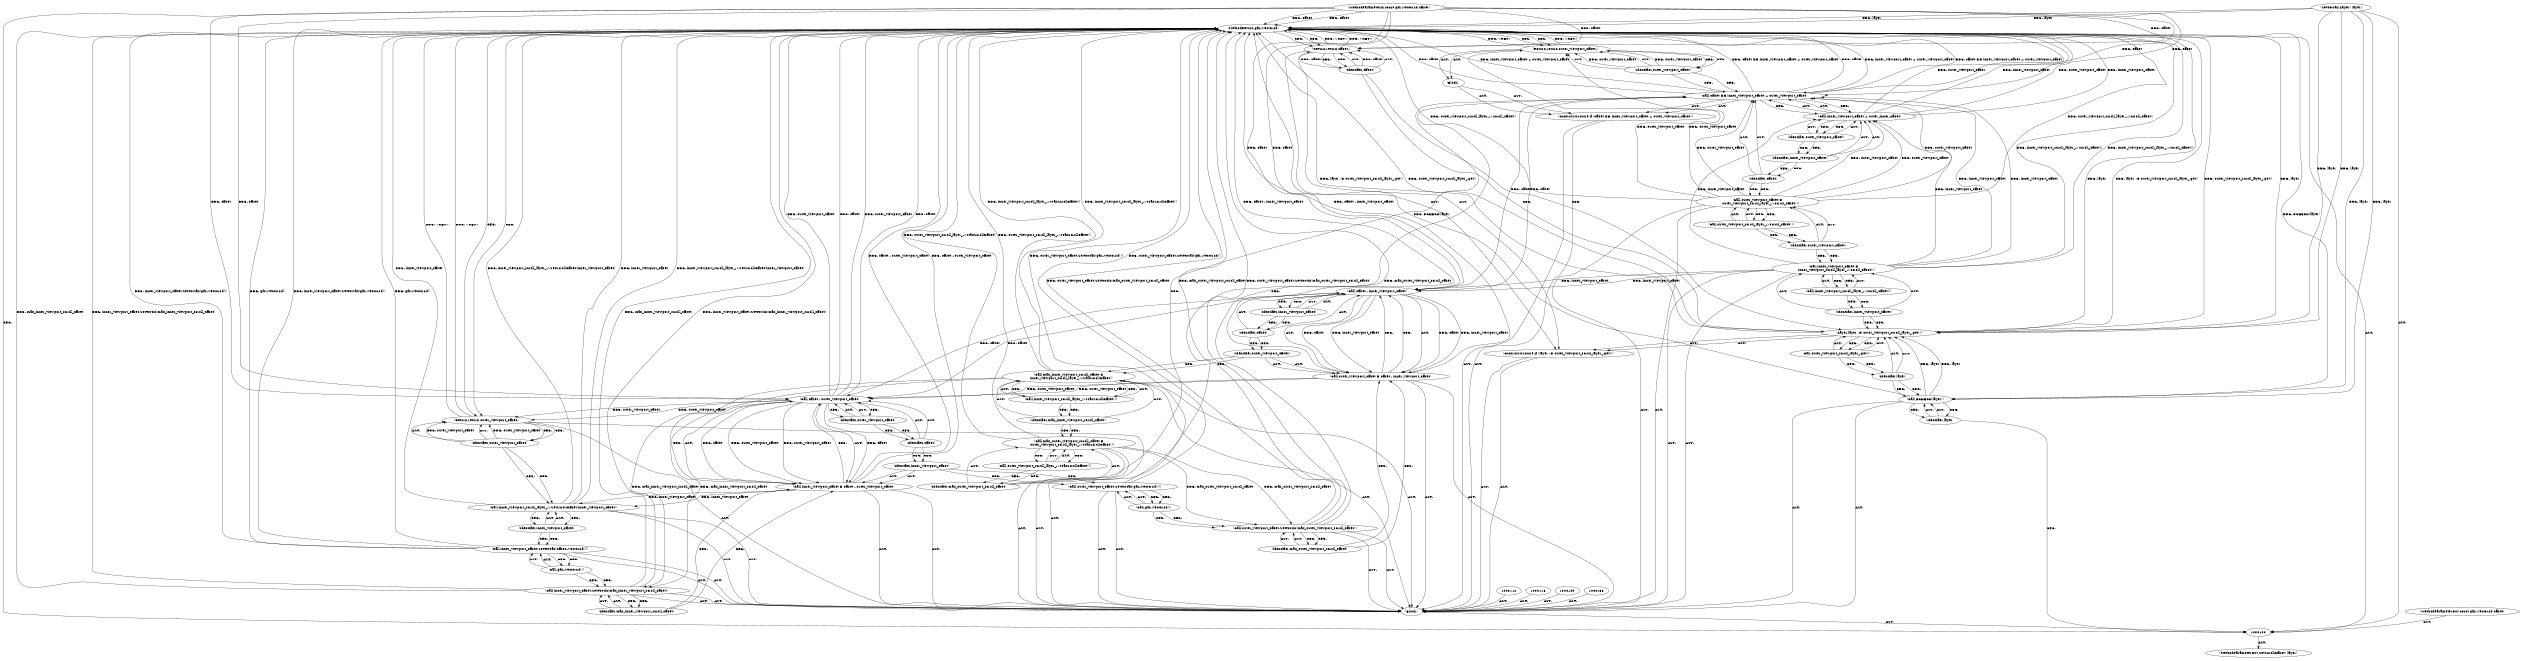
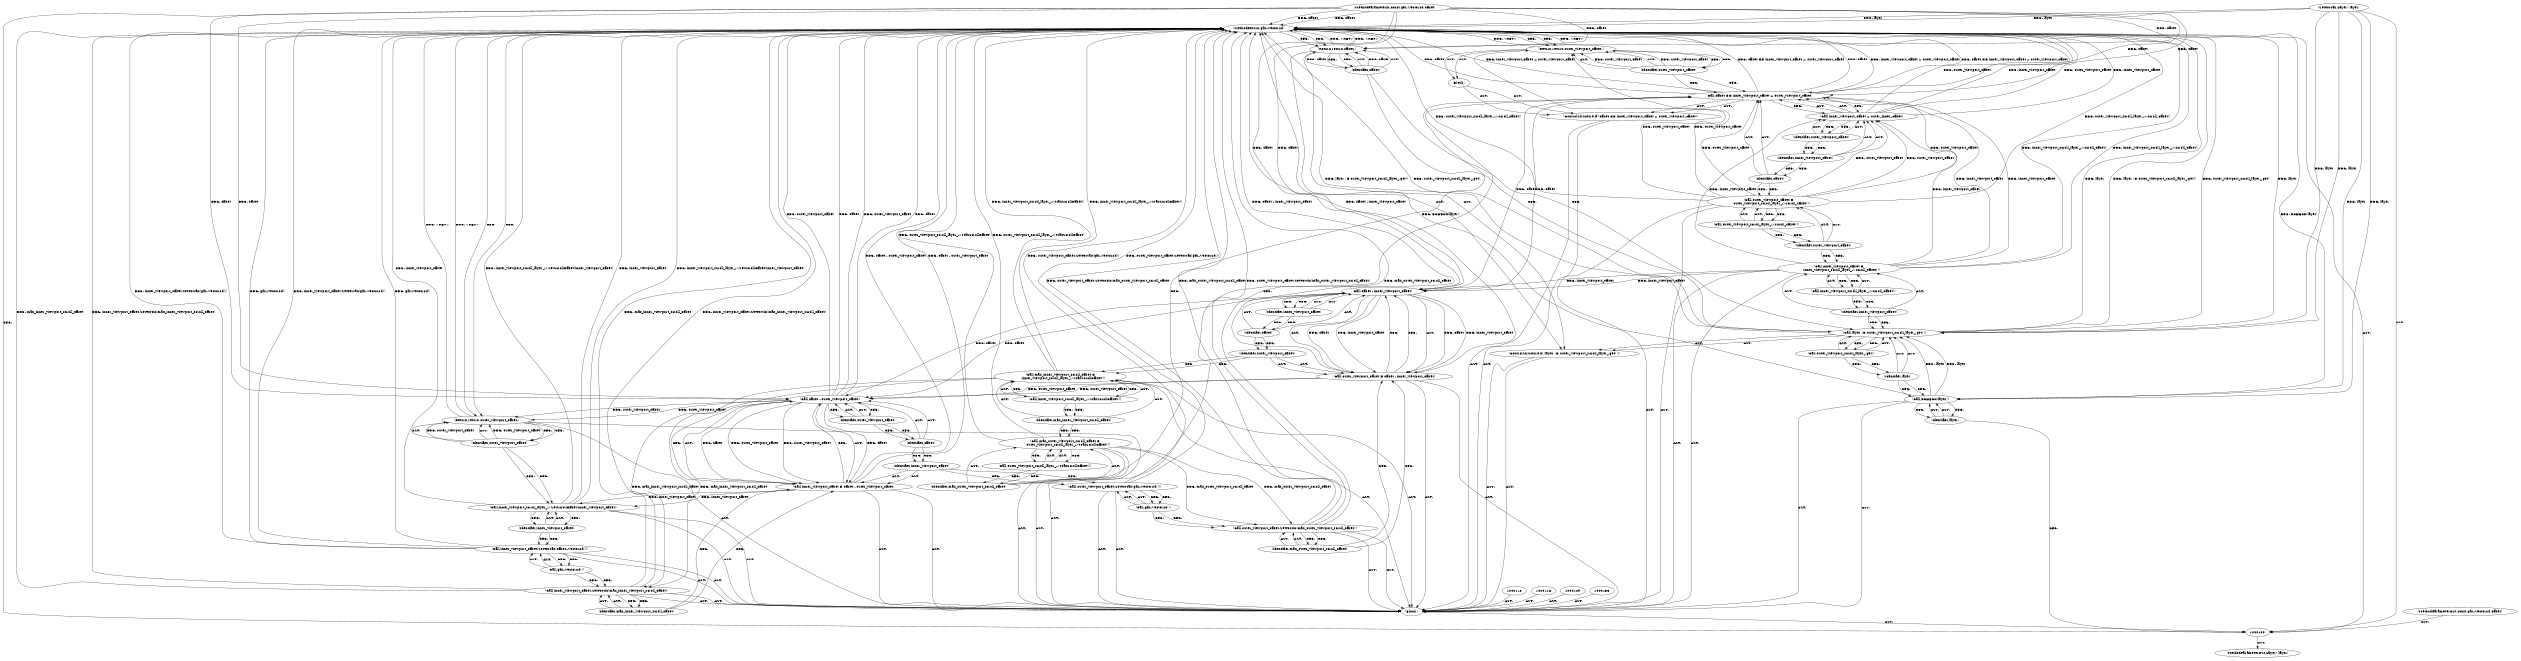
(1879, 333) -> (1885, 333)
(2258, 653) -> (2258, 653)
